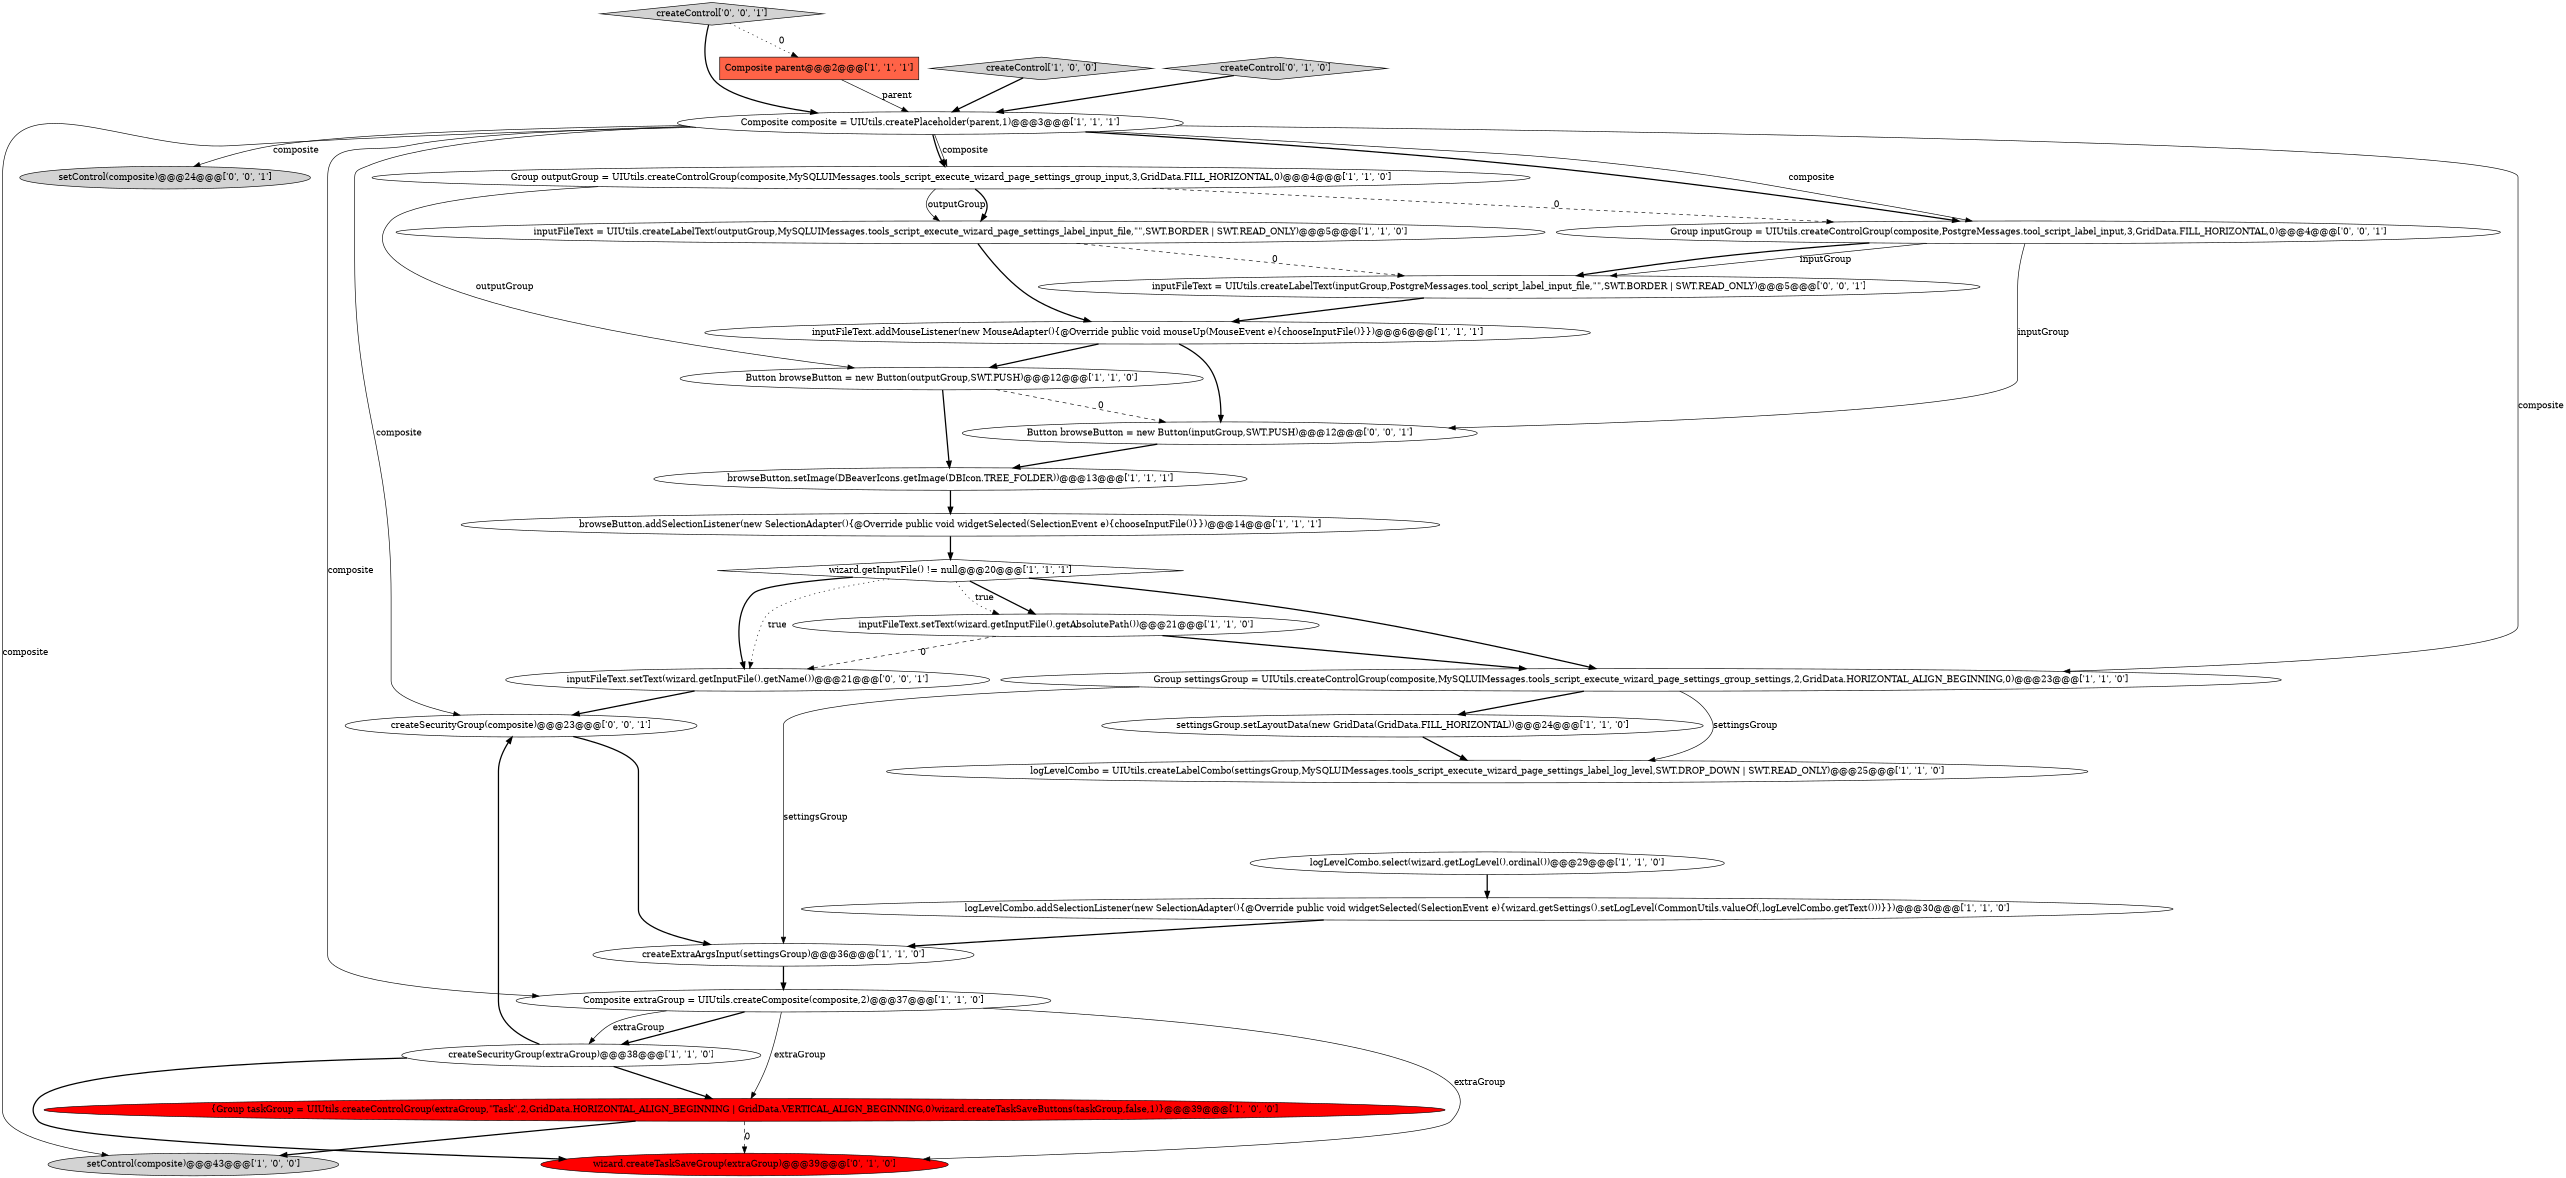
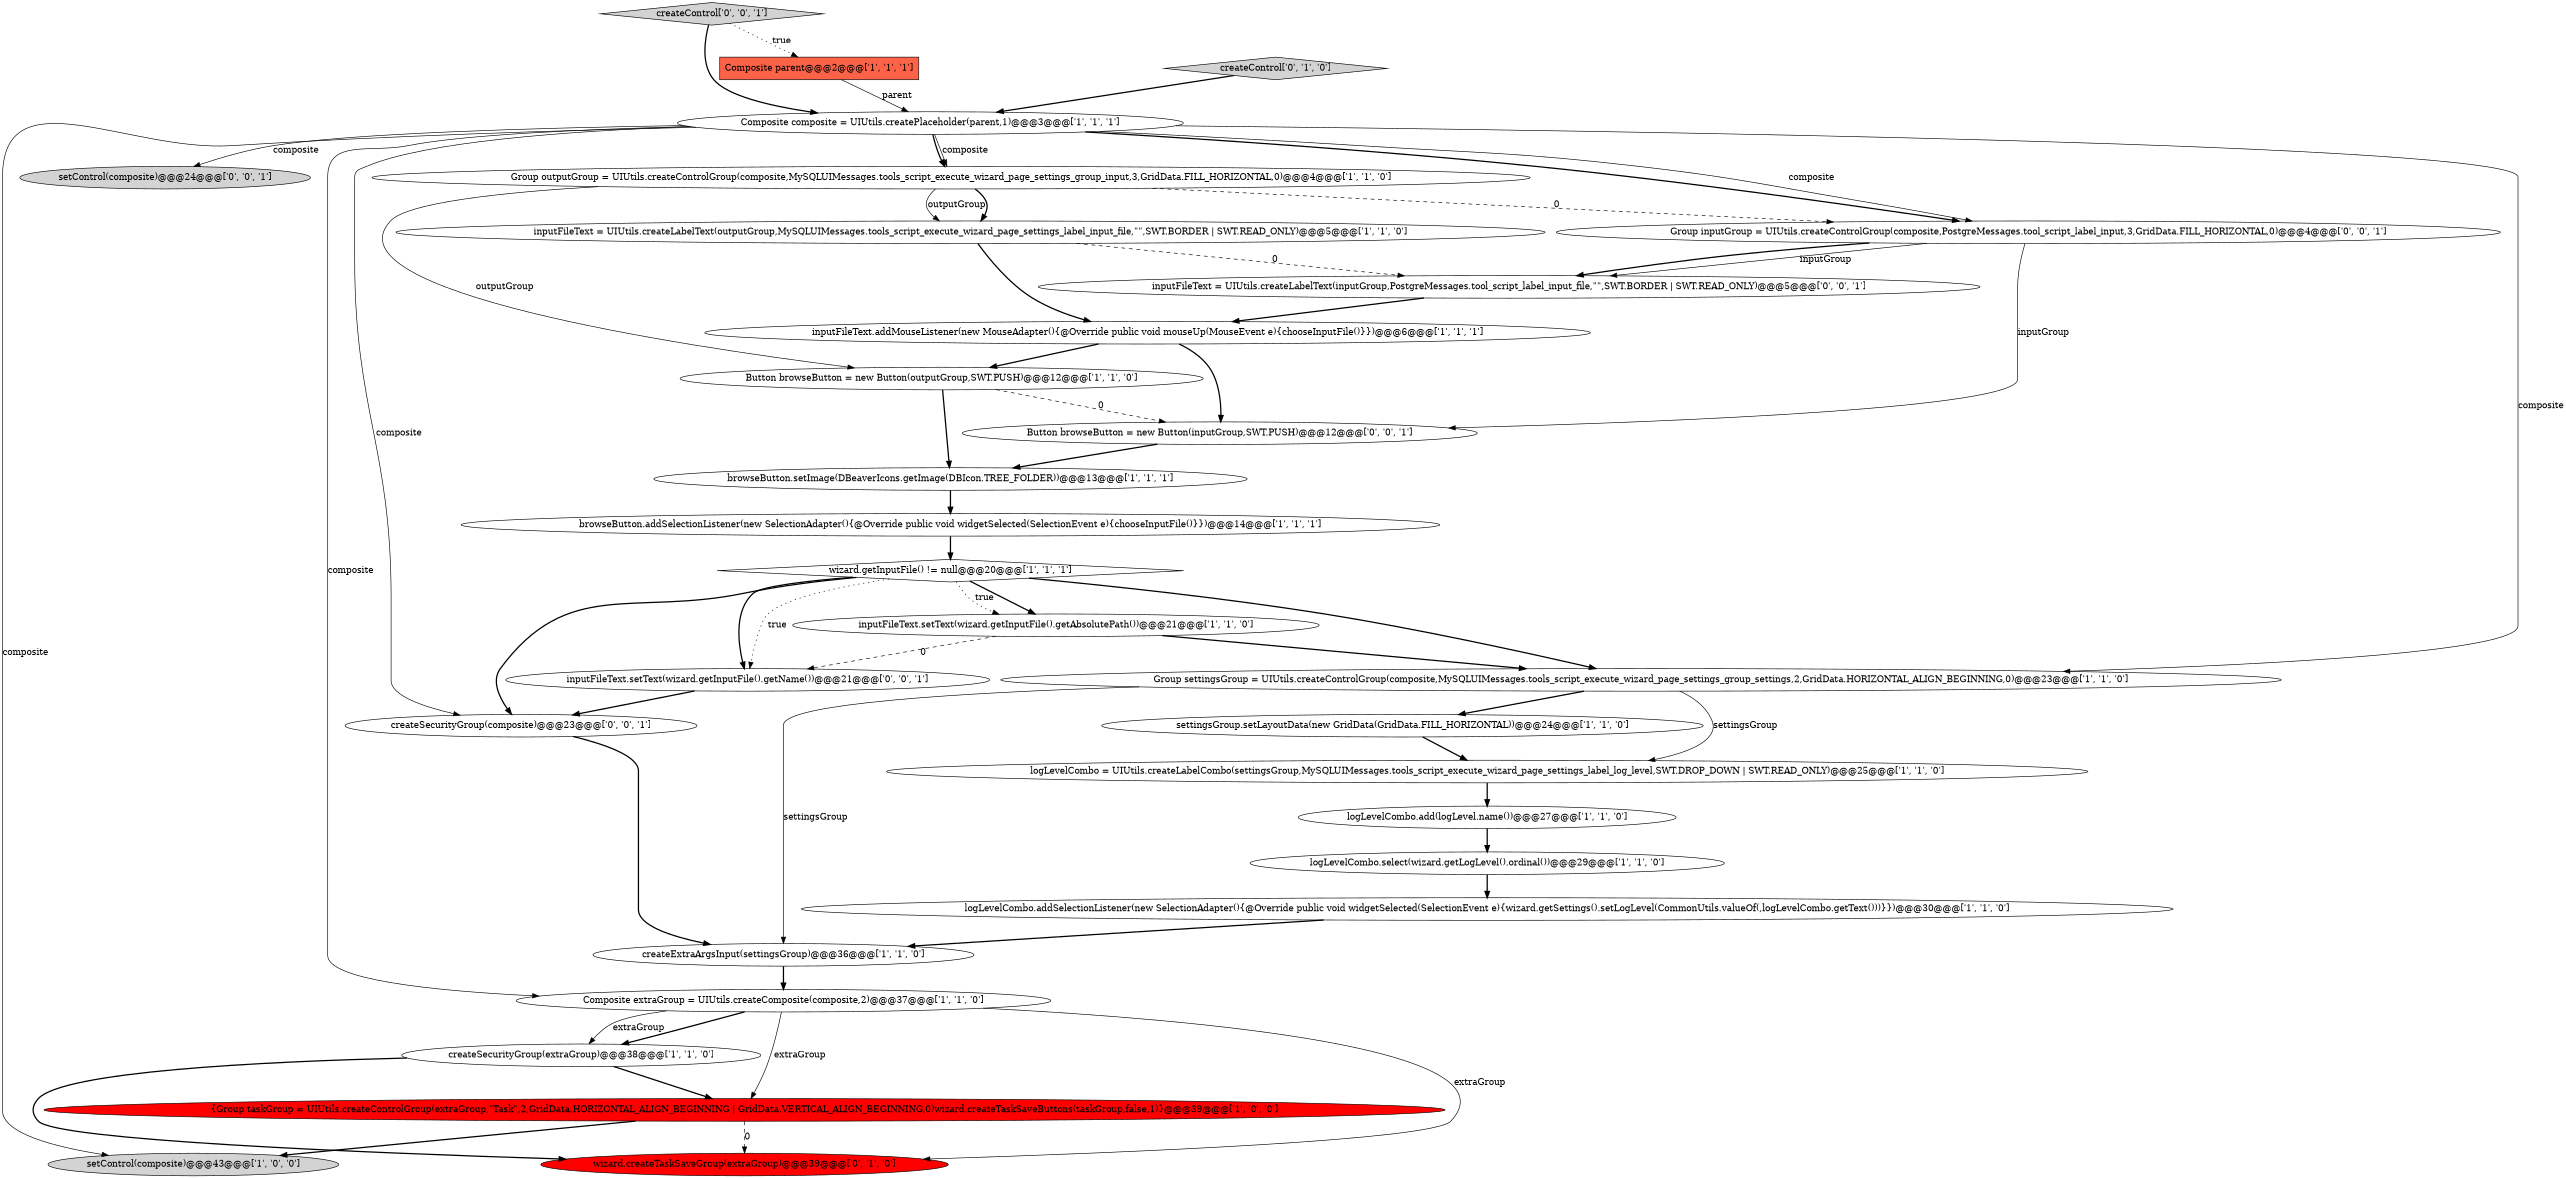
(782, 41) -> (782, 41)
(1041, 68) -> none
none -> (1487, 817)
(498, 902) -> (646, 603)
